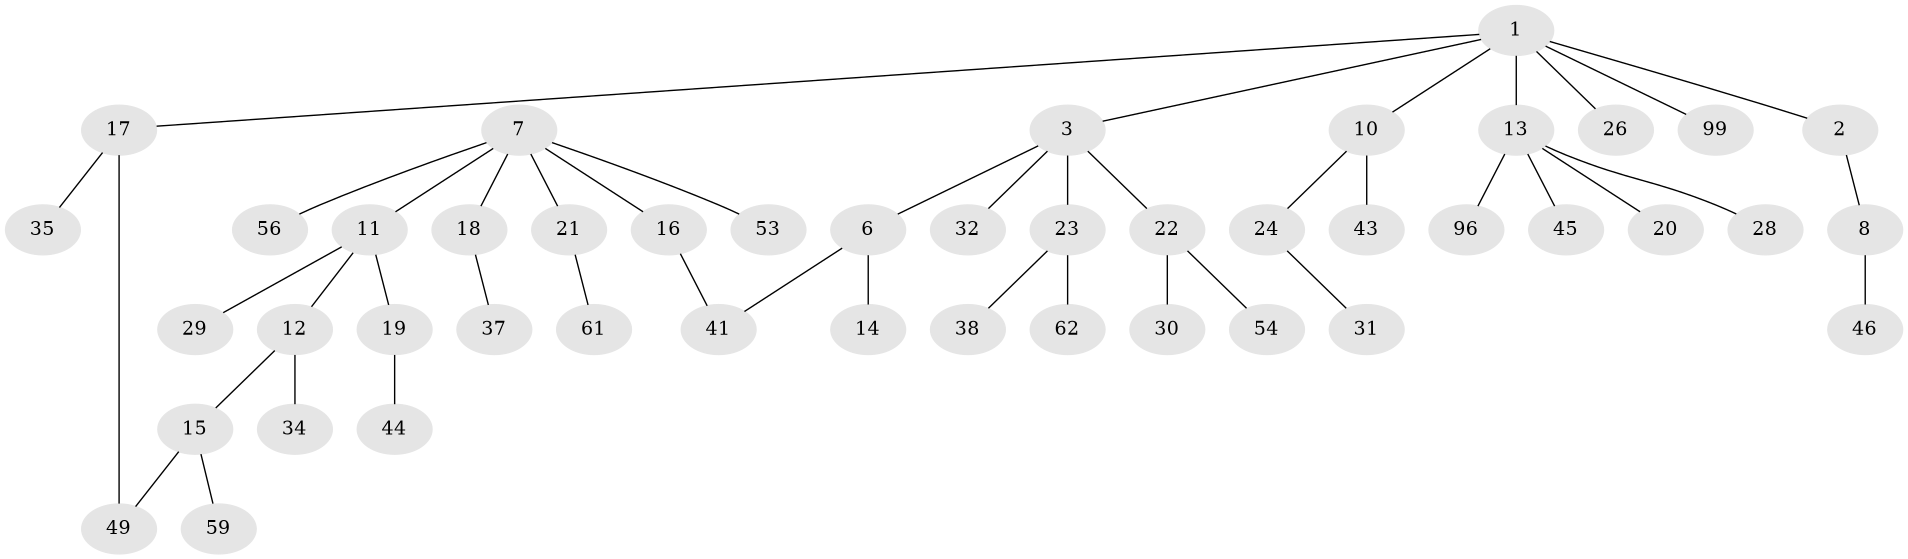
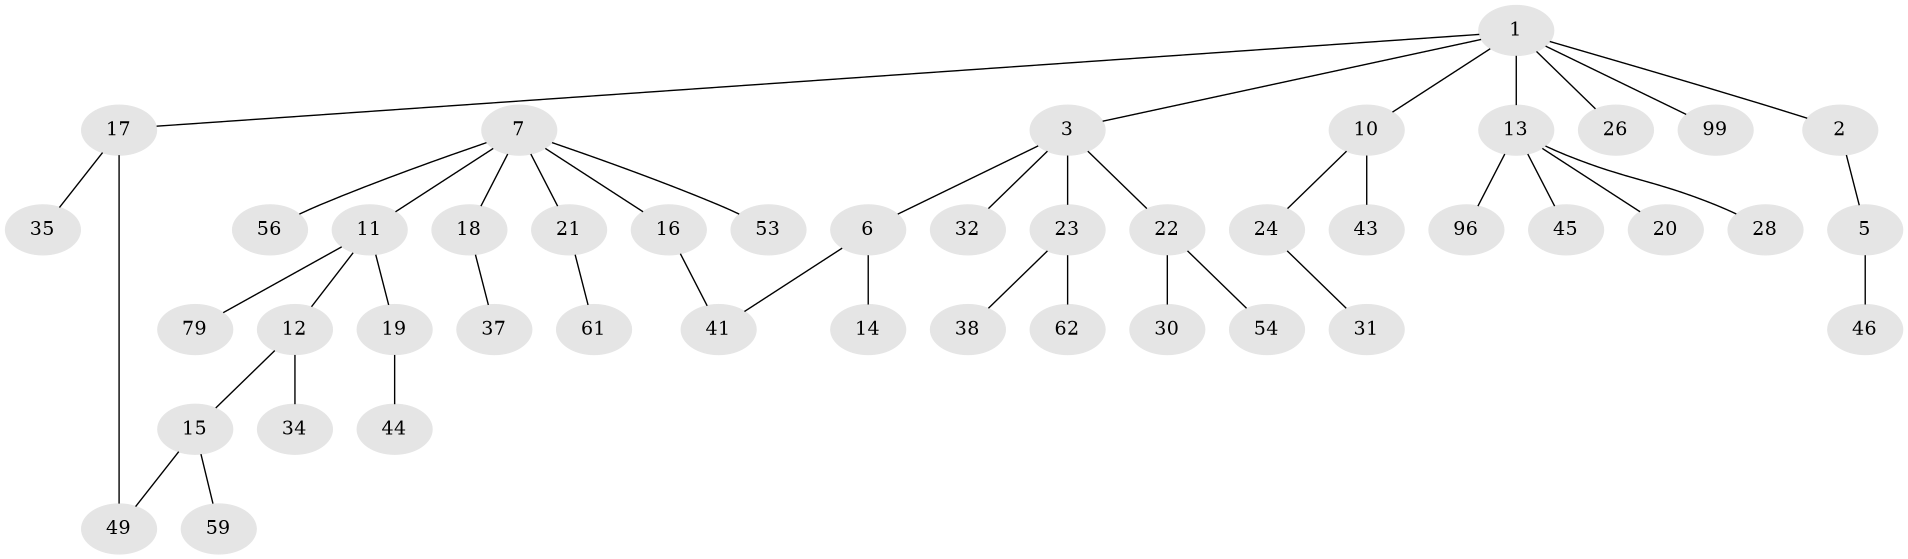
(1865, 230) -> (1865, 230)
(195, 330) -> (195, 330)
